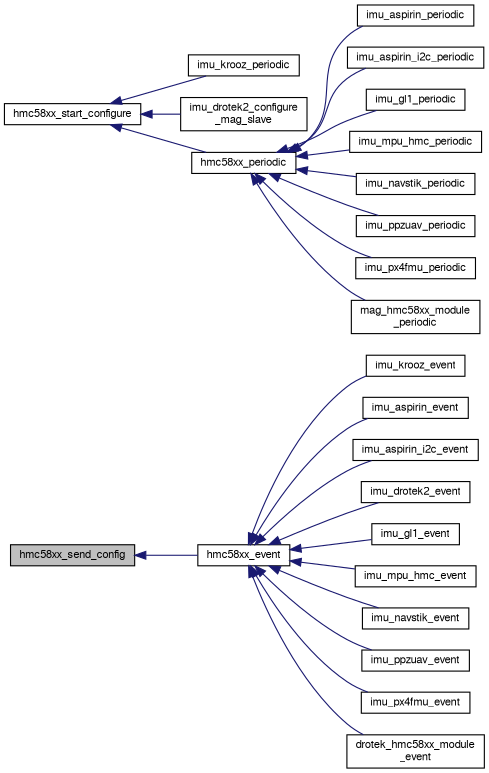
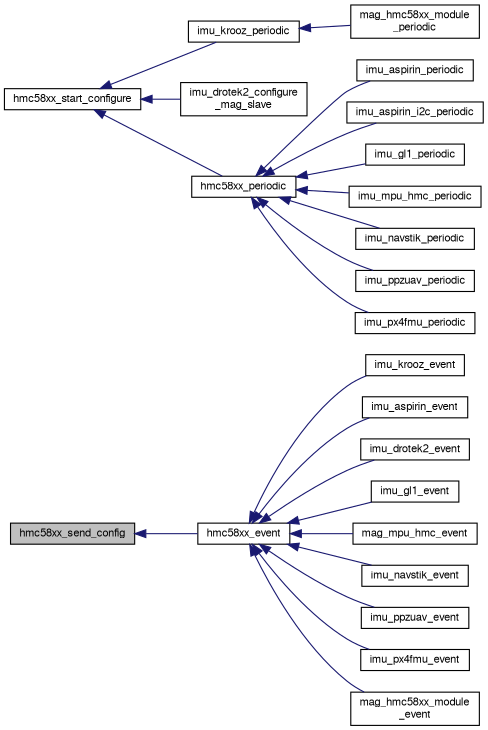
(304, 248) -> (331, 27)
(416, 450) -> none
(416, 576) -> (415, 534)
(416, 751) -> (415, 709)
